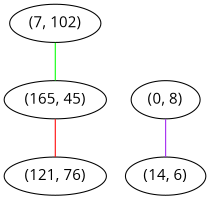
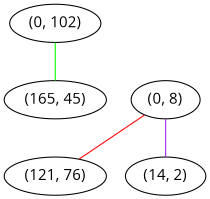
(55, 23) -> (55, 23)
(55, 138) -> (112, 137)
(166, 176) -> (166, 176)
